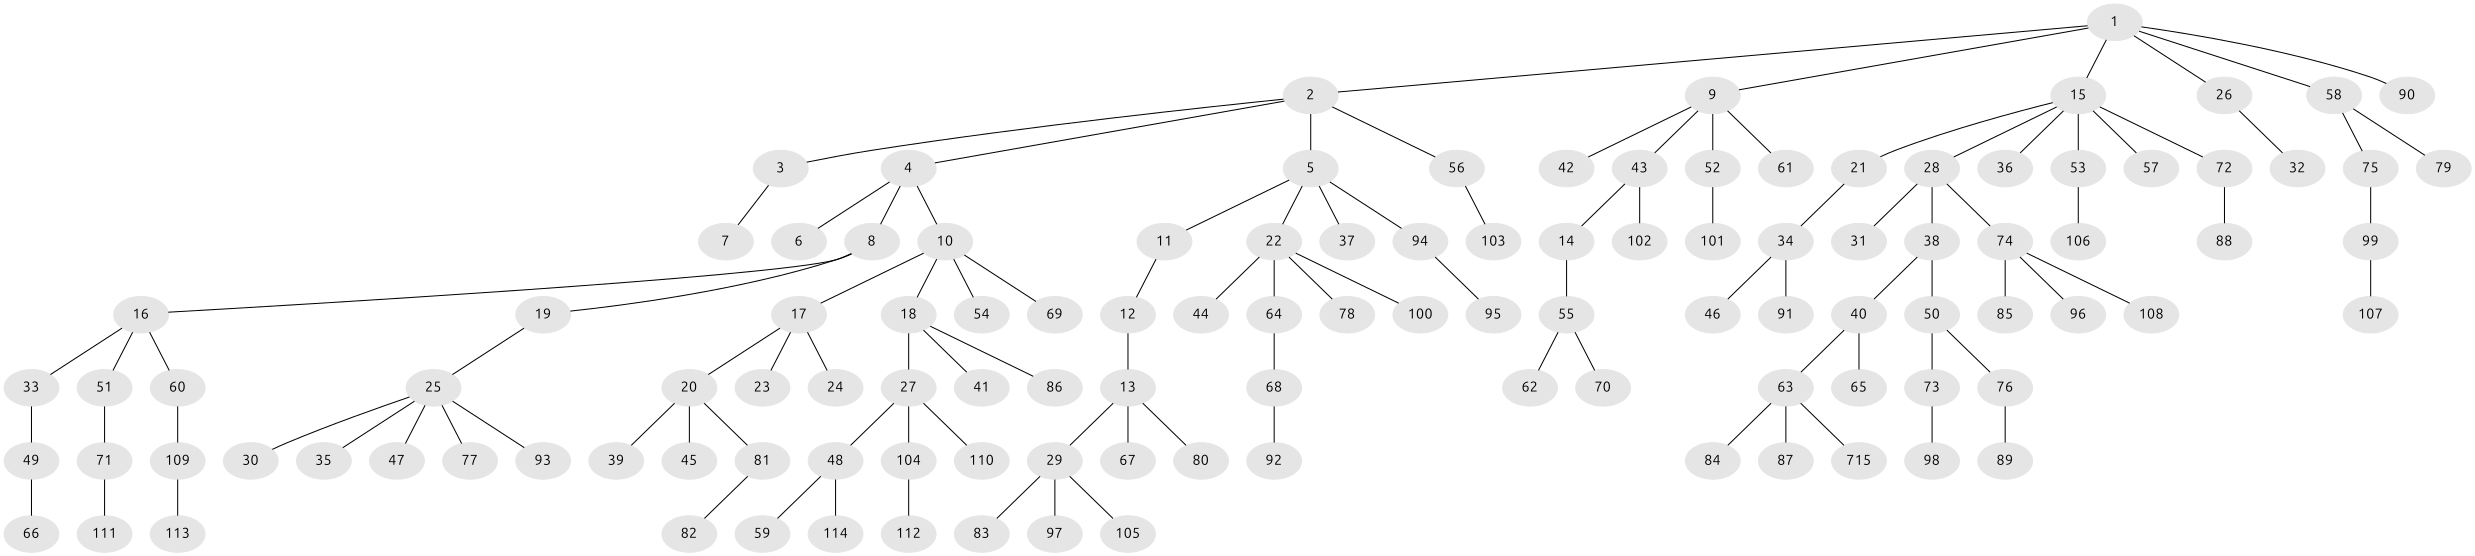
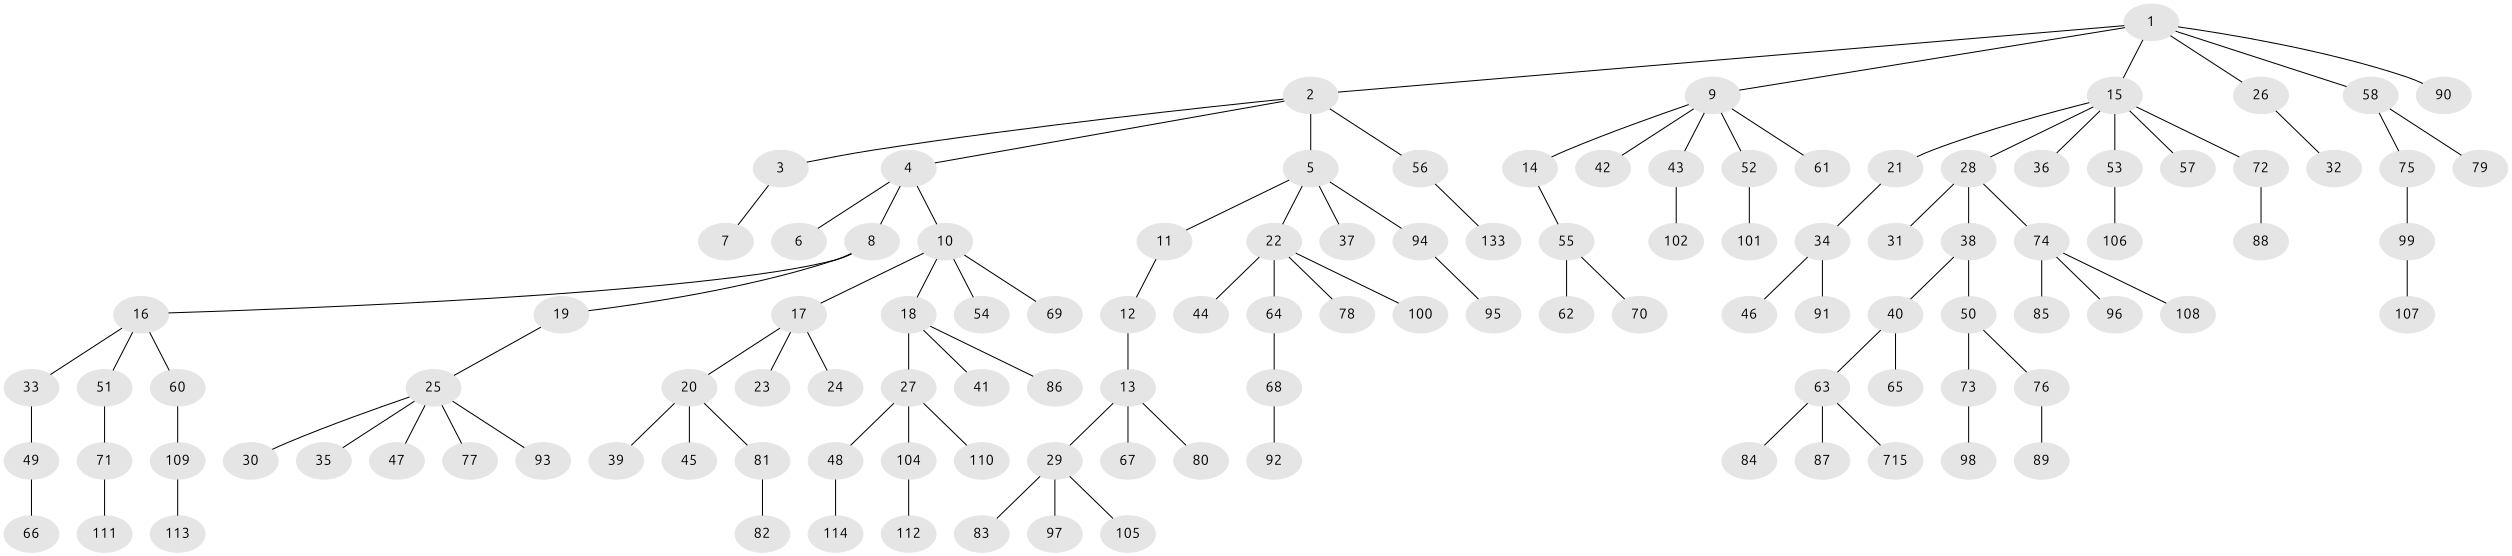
(1603, 205) -> (1620, 129)
(1493, 242) -> (1493, 242)
(762, 534) -> none
